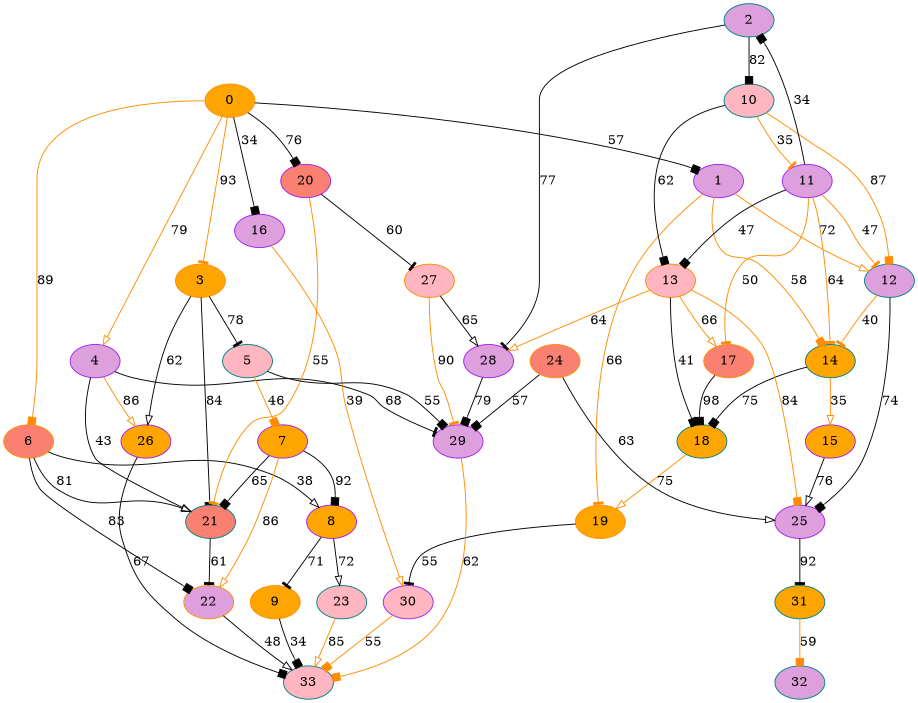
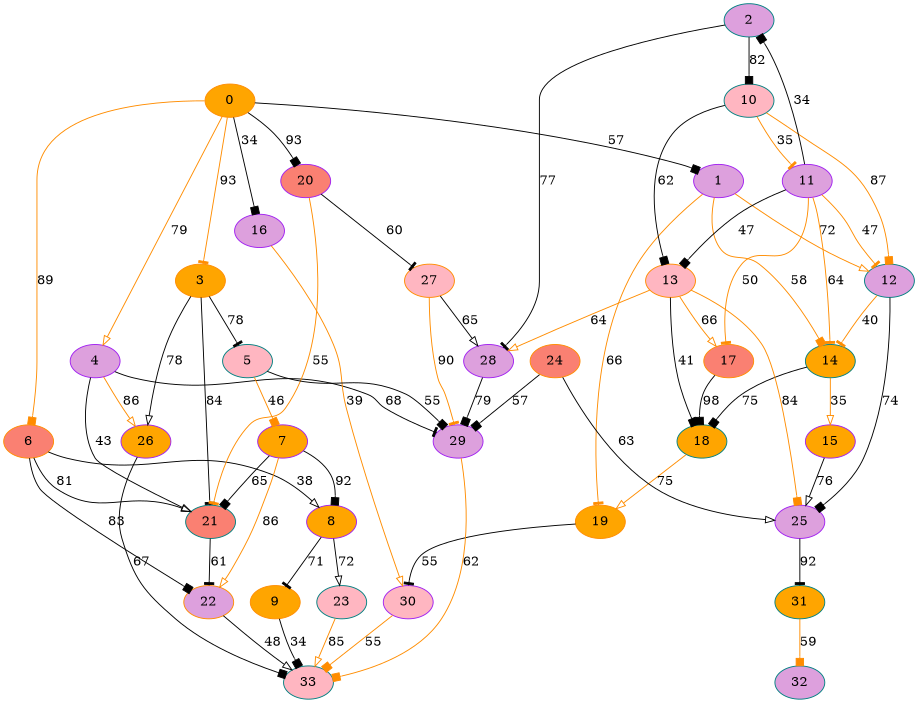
(294, 141) -> (294, 141)
(175, 361) -> (175, 361)
